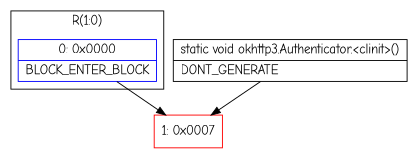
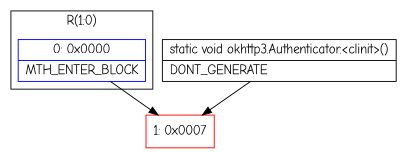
(87, 71) -> (82, 71)
